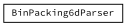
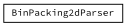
(63, 13) -> (63, 13)
